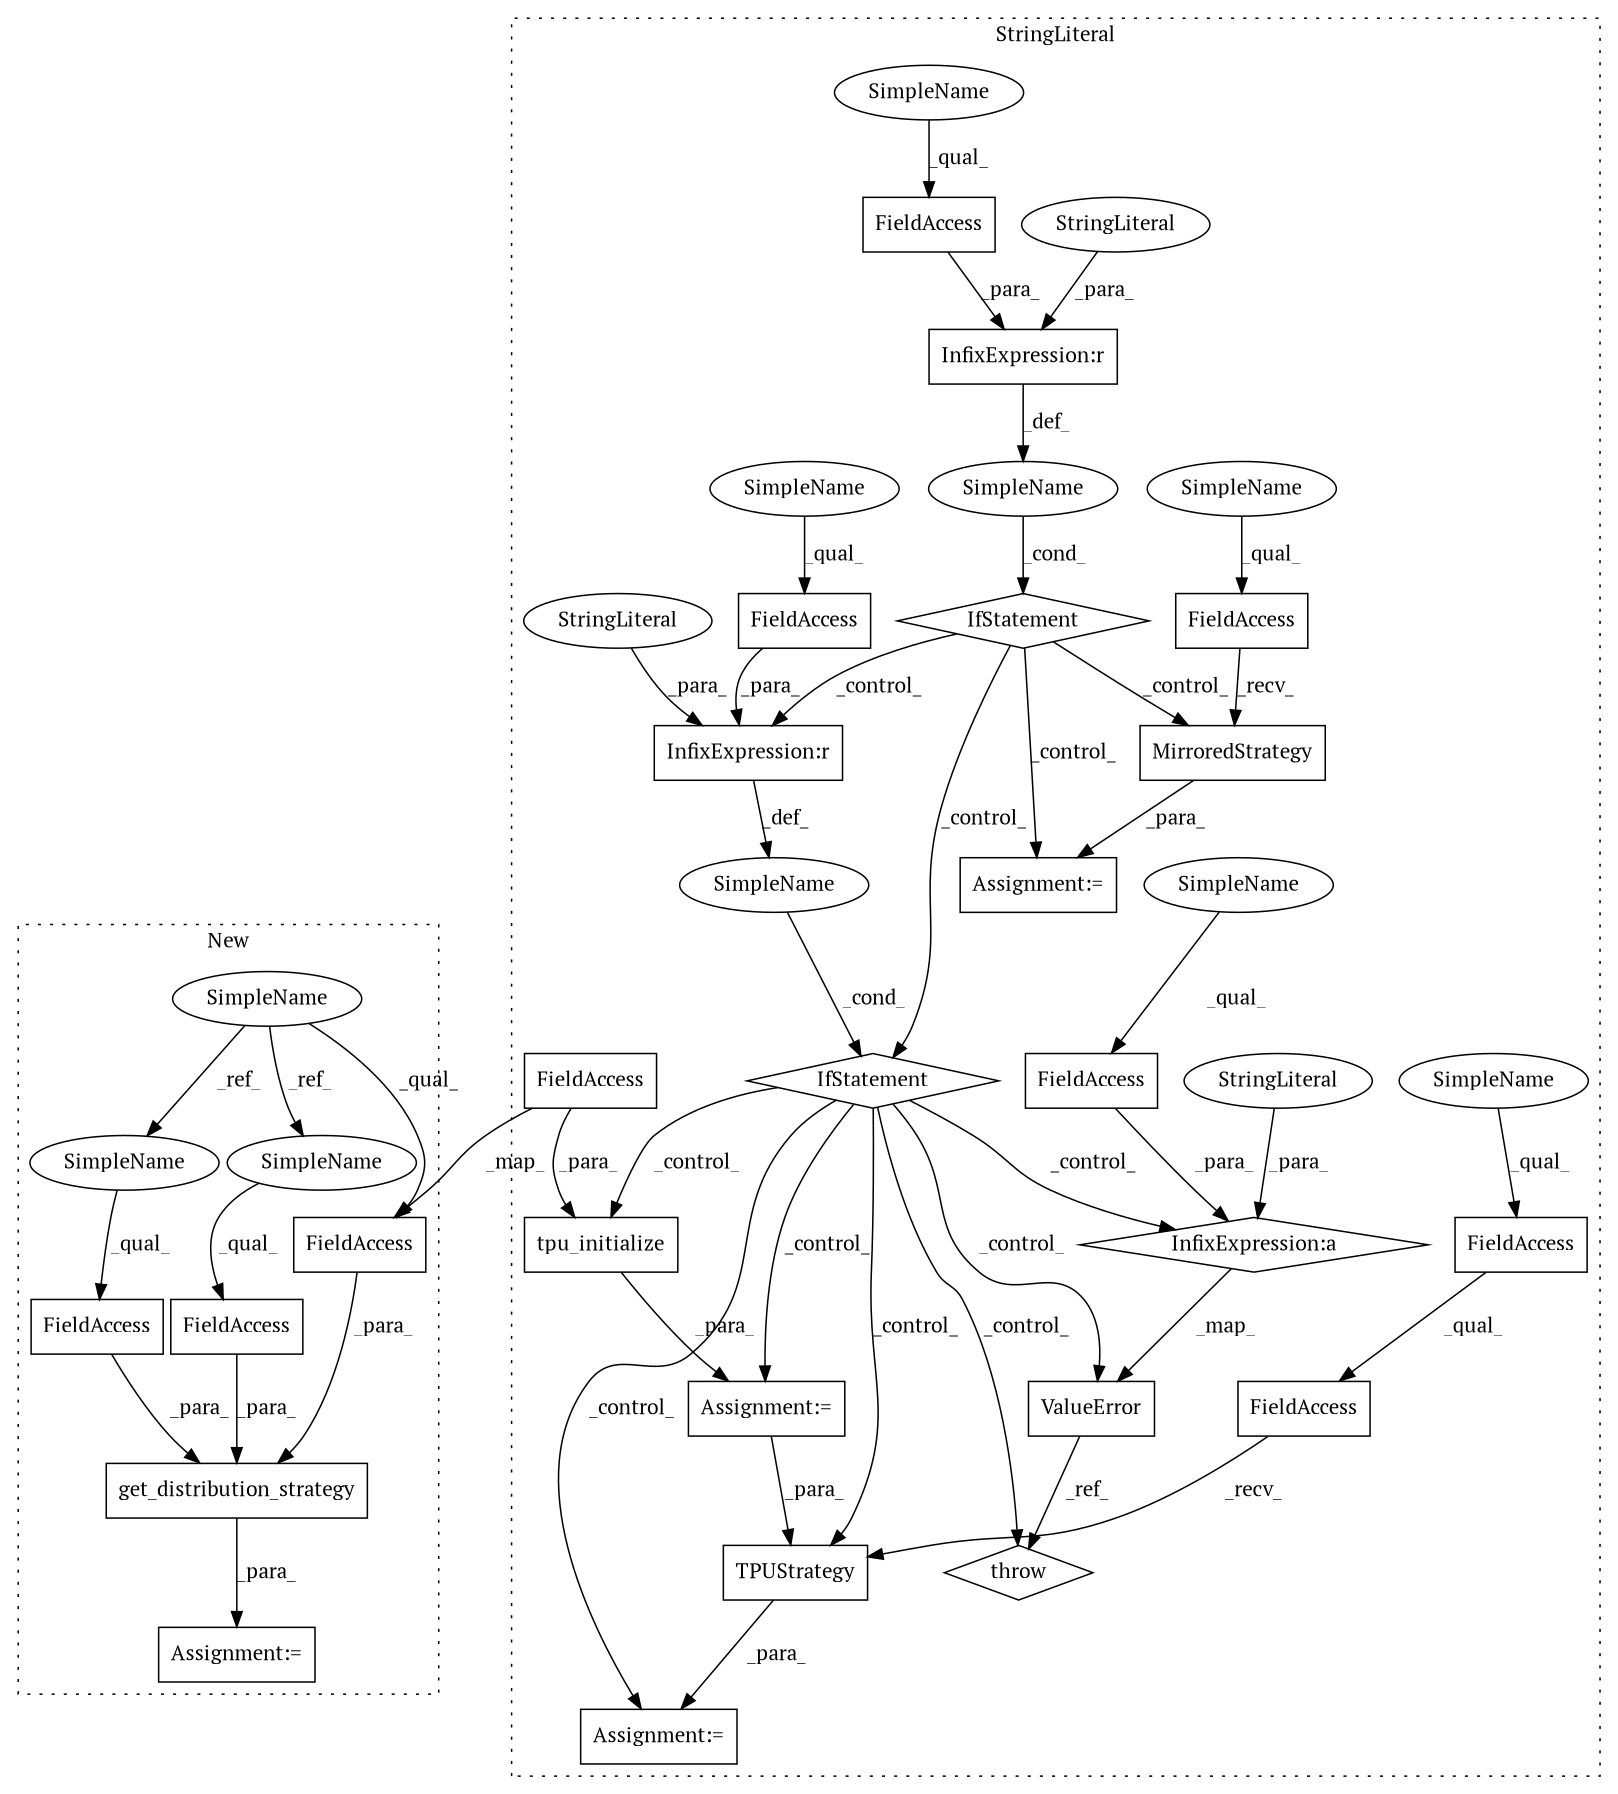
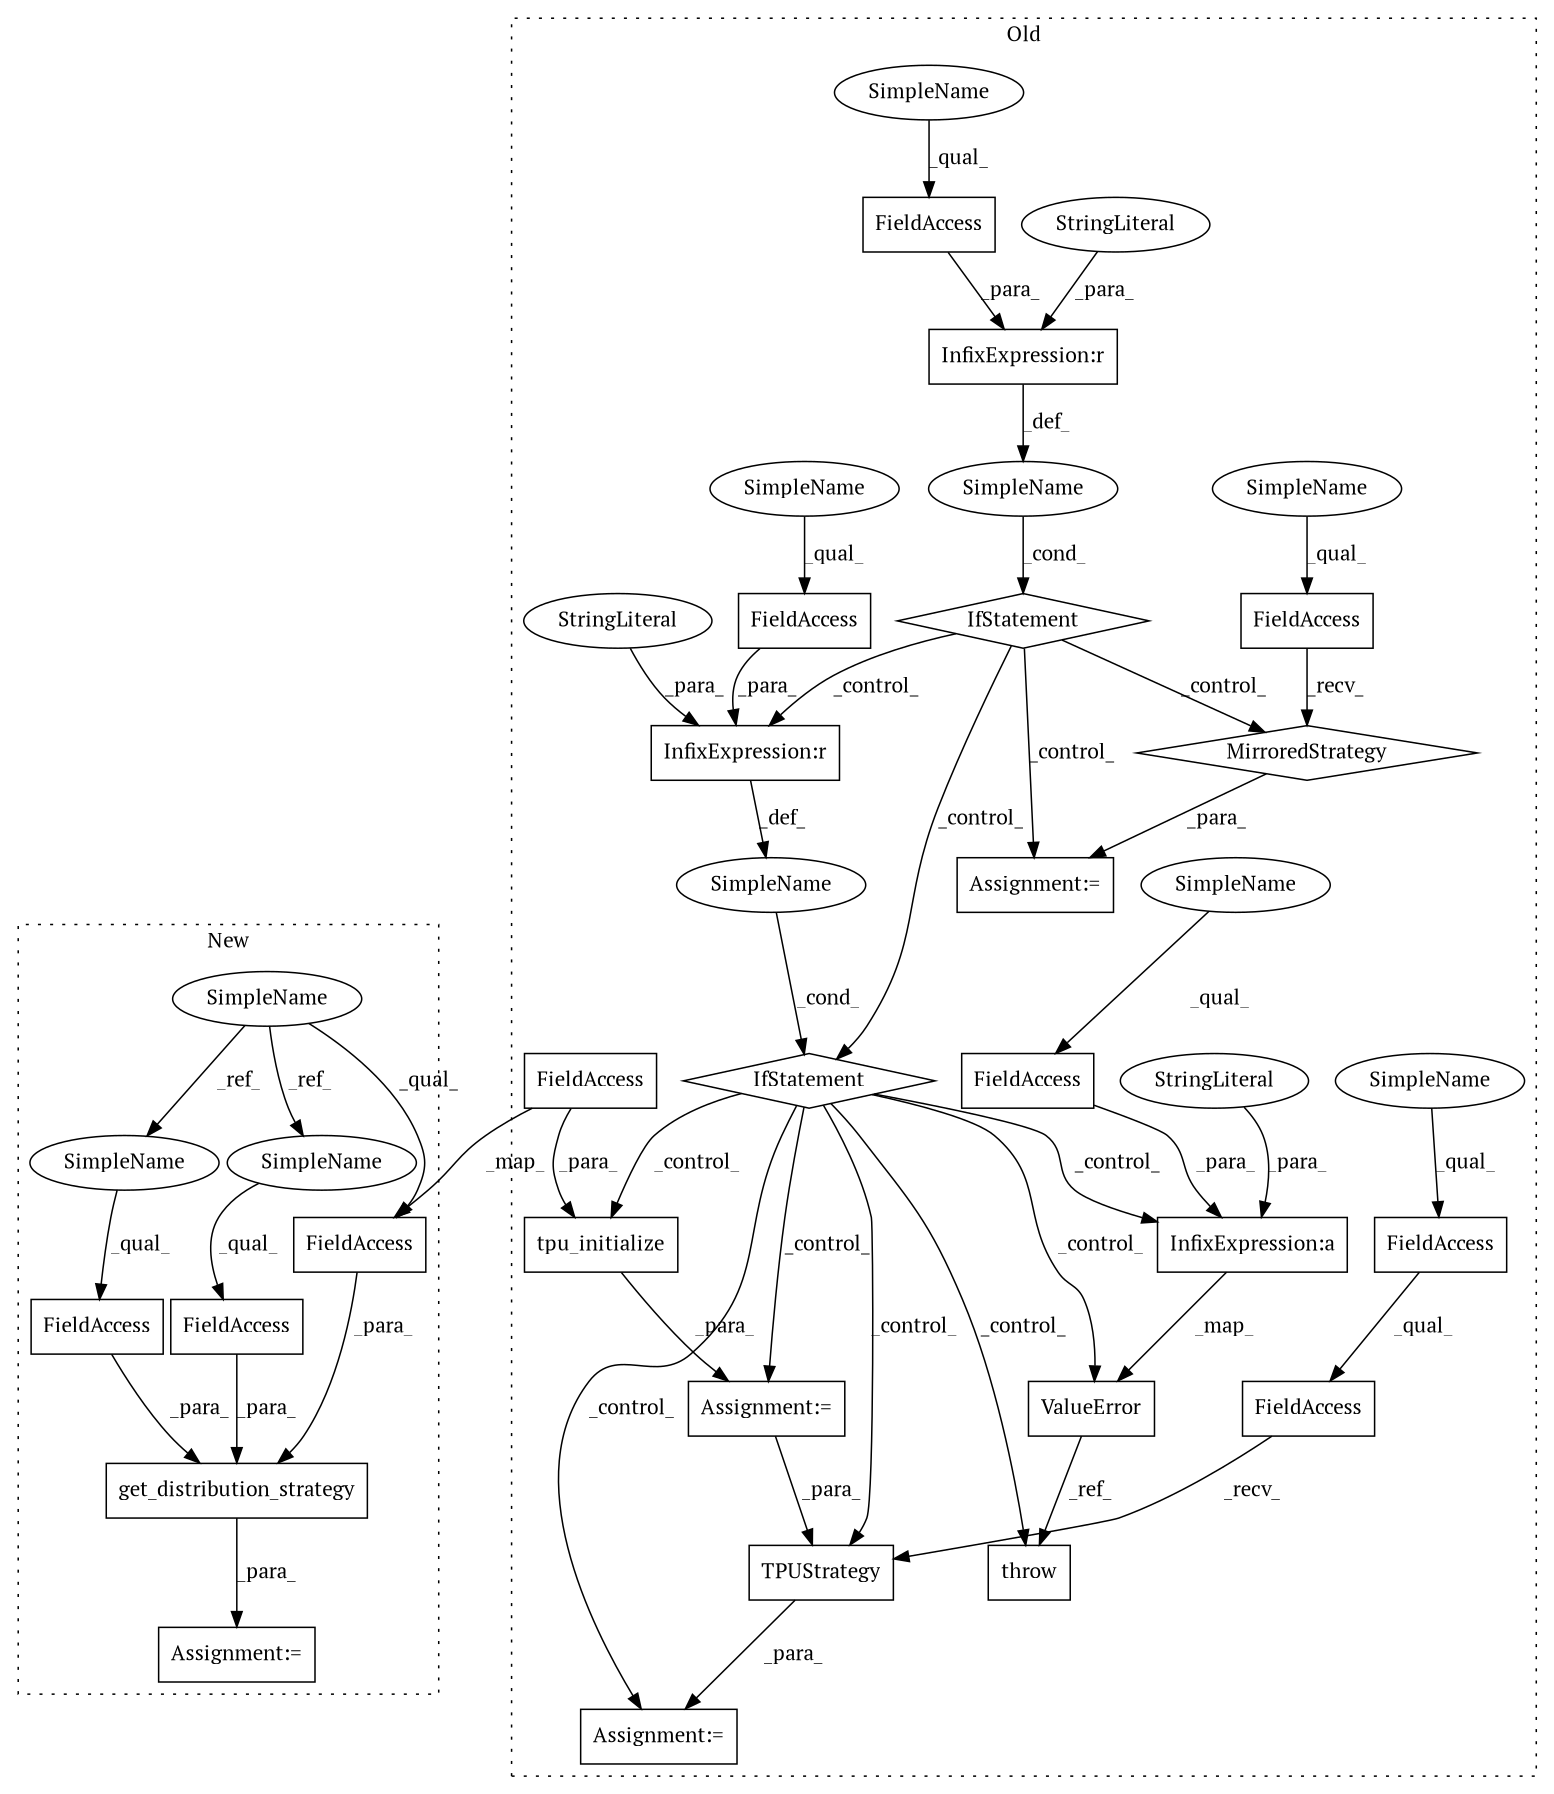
(1056, 36) -> (1024, 36)
(1233, 753) -> (1307, 753)
(1254, 1245) -> (1252, 1245)
(1019, 1573) -> (1029, 1573)
